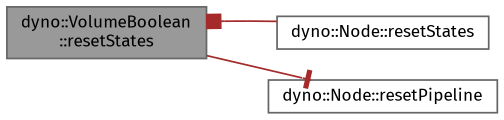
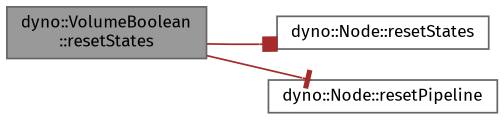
(251, 21) -> (233, 44)
